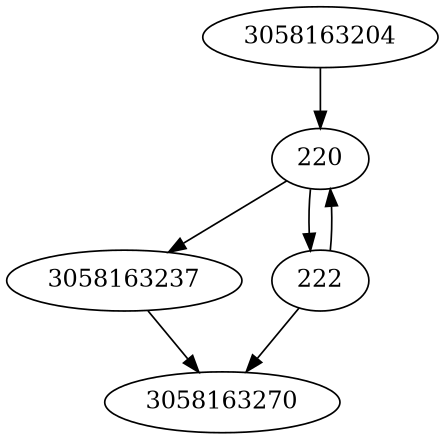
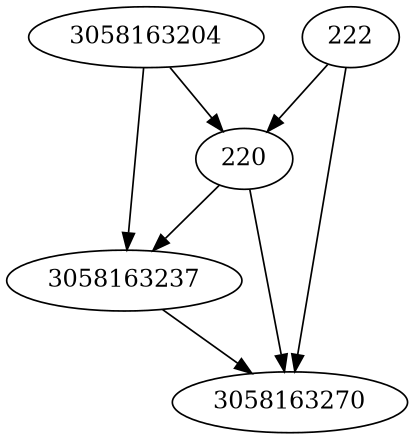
none -> (136, 150)
(309, 211) -> (265, 272)
